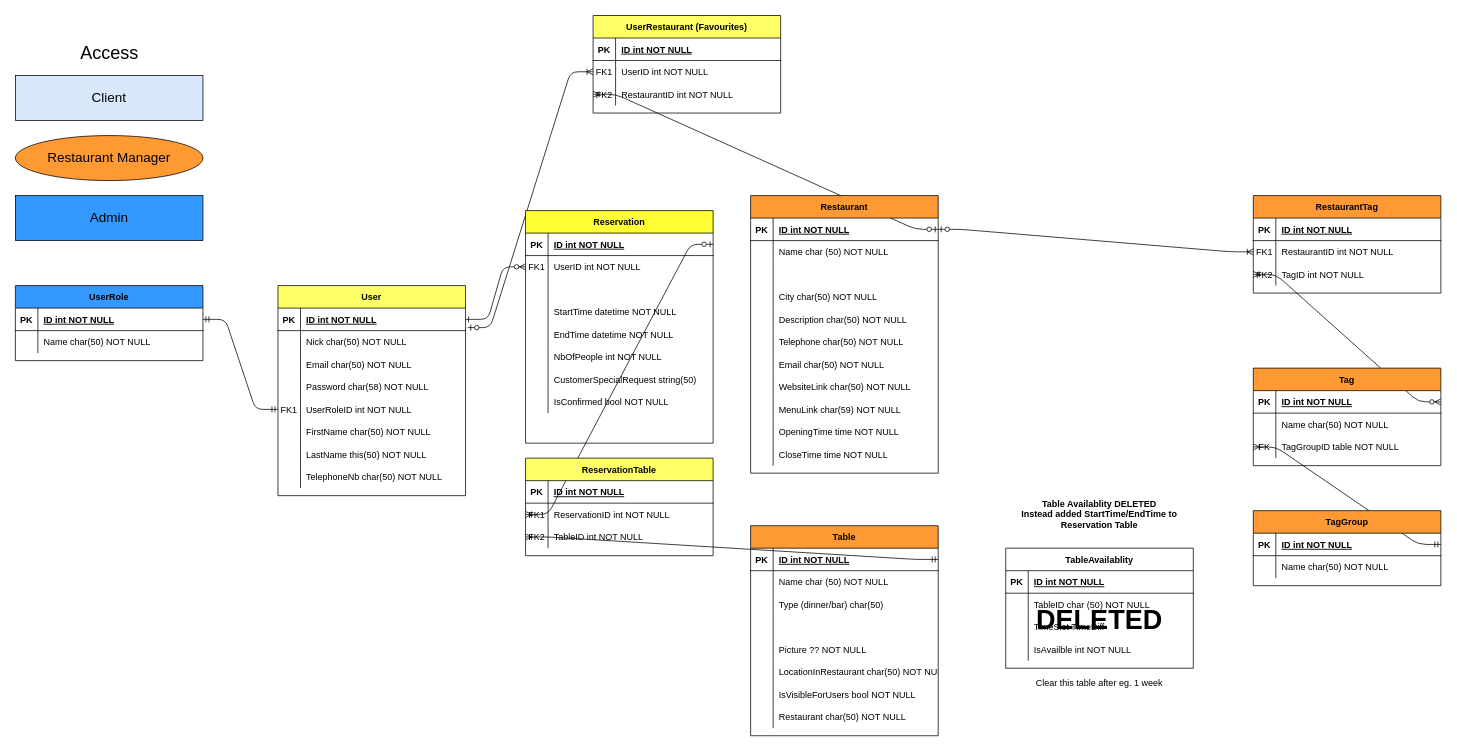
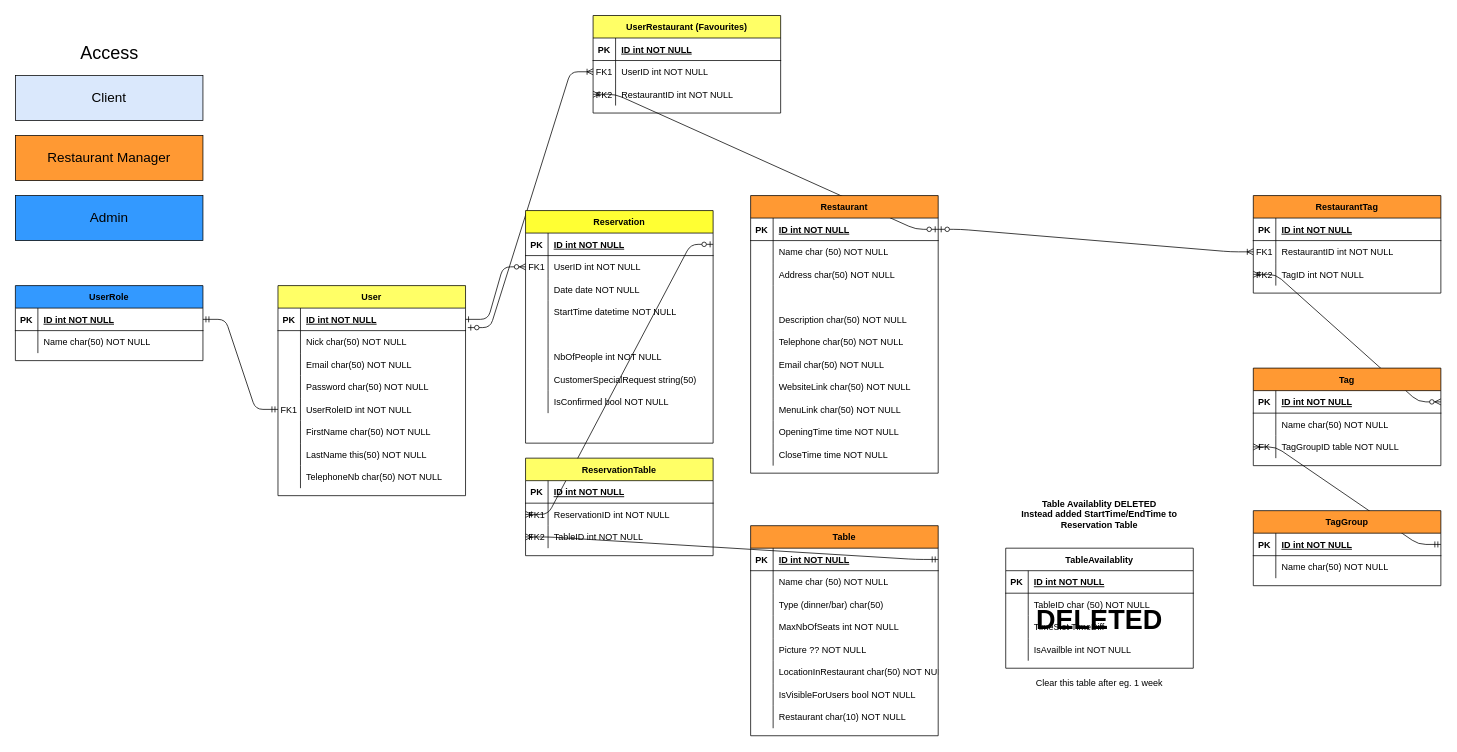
(109, 158) -> (109, 158)
none -> (855, 274)
none -> (630, 289)
(855, 297) -> none
(630, 334) -> none
(368, 387) -> (368, 387)
(839, 410) -> (839, 410)
none -> (855, 627)
(846, 717) -> (846, 717)
